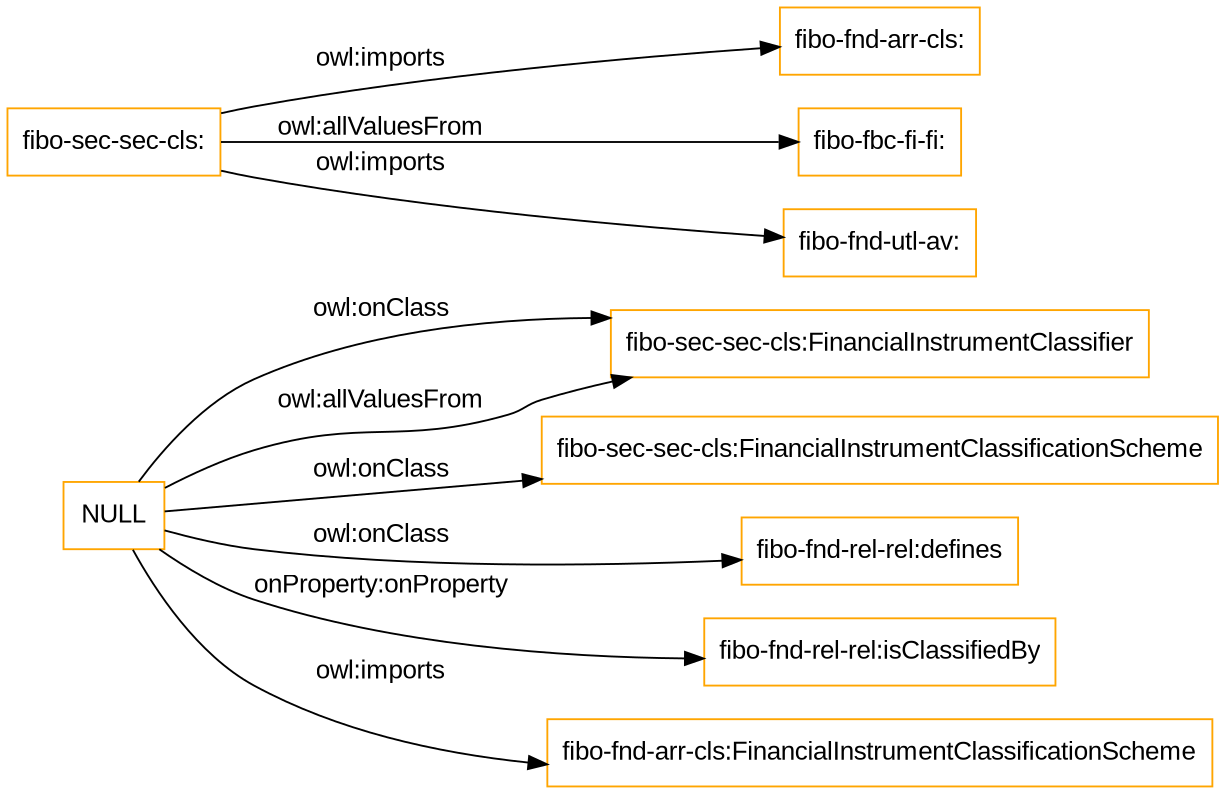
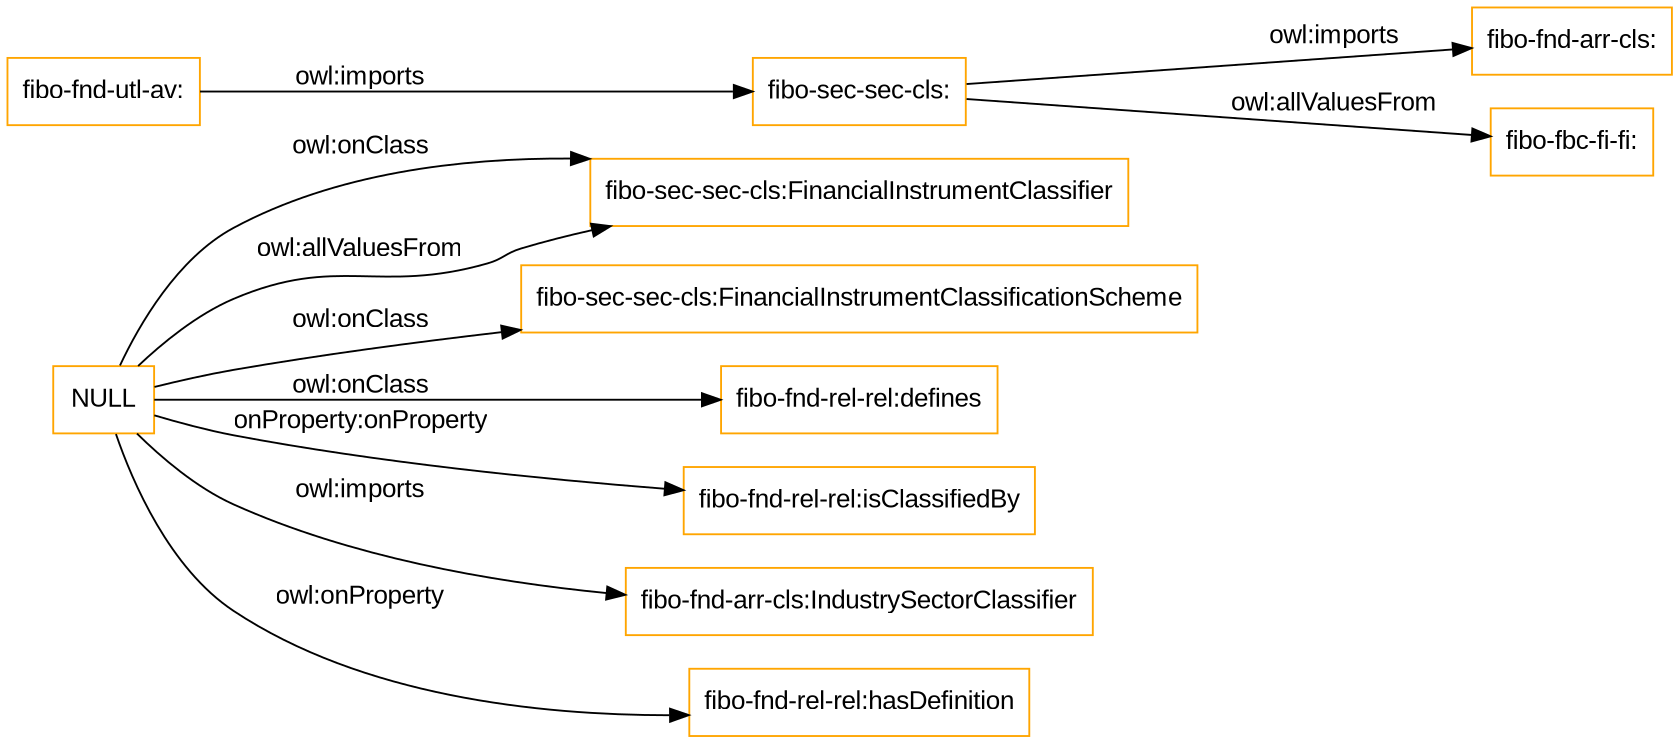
(492, 211) -> (466, 92)
none -> (859, 702)
(880, 753) -> (859, 602)
